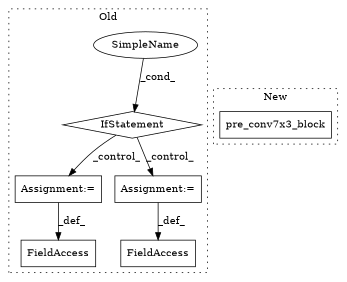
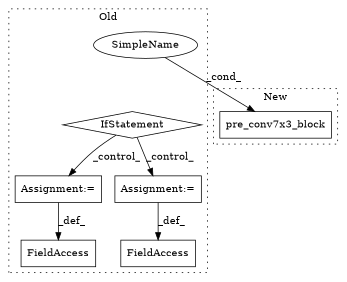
(140, 81) -> (203, 80)
